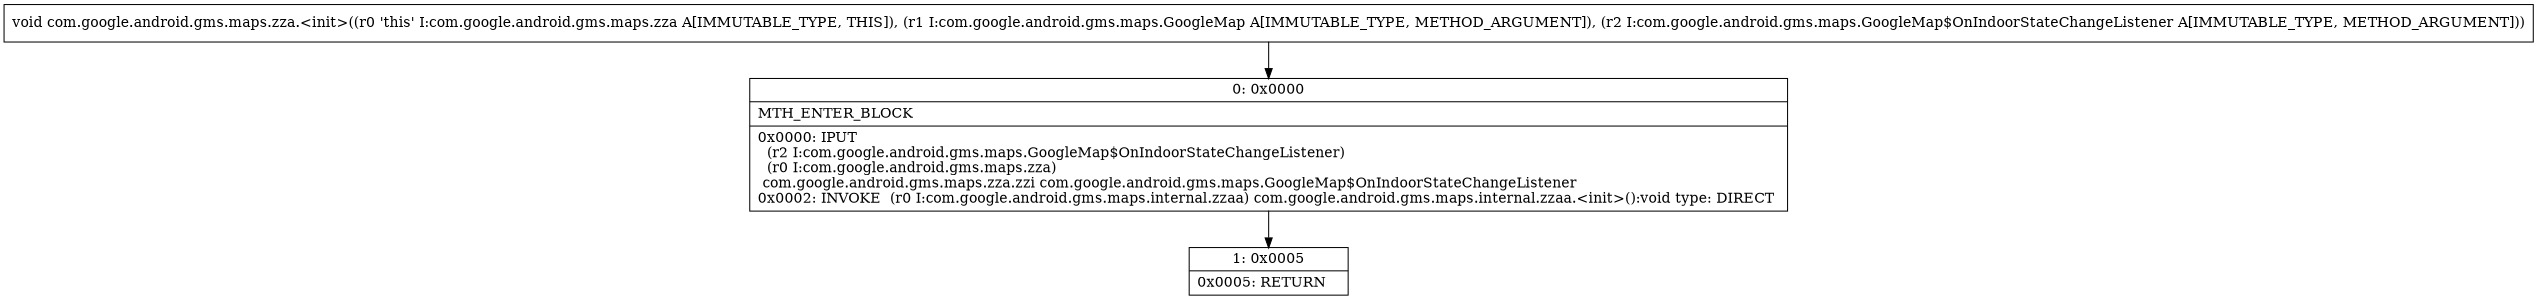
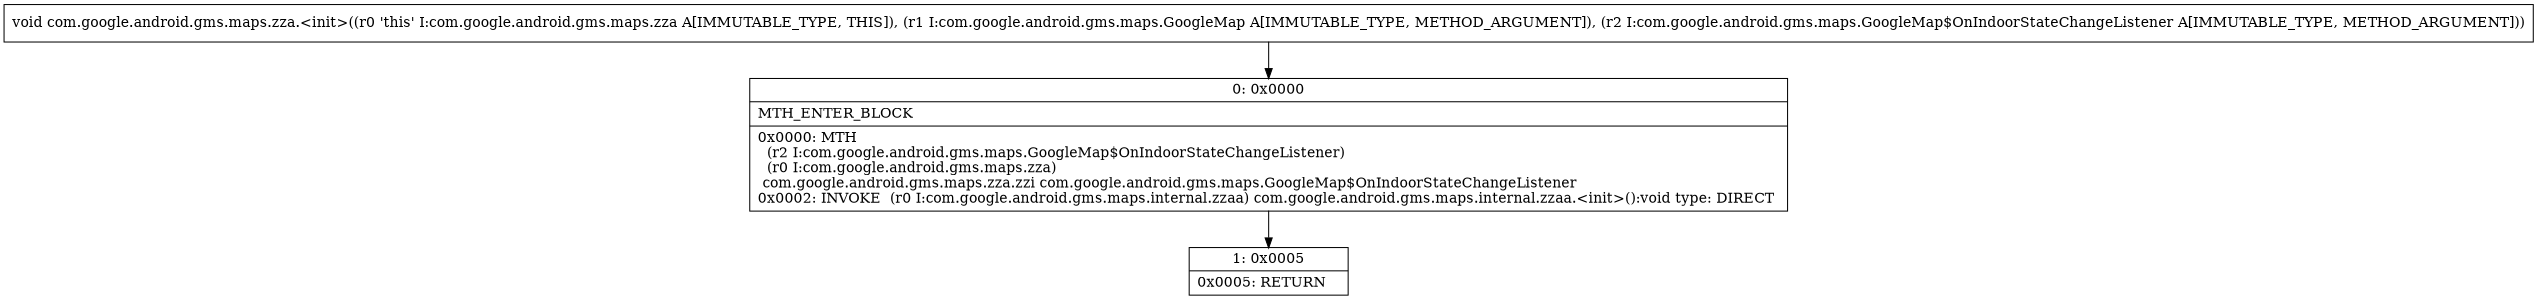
(812, 138) -> (812, 138)
